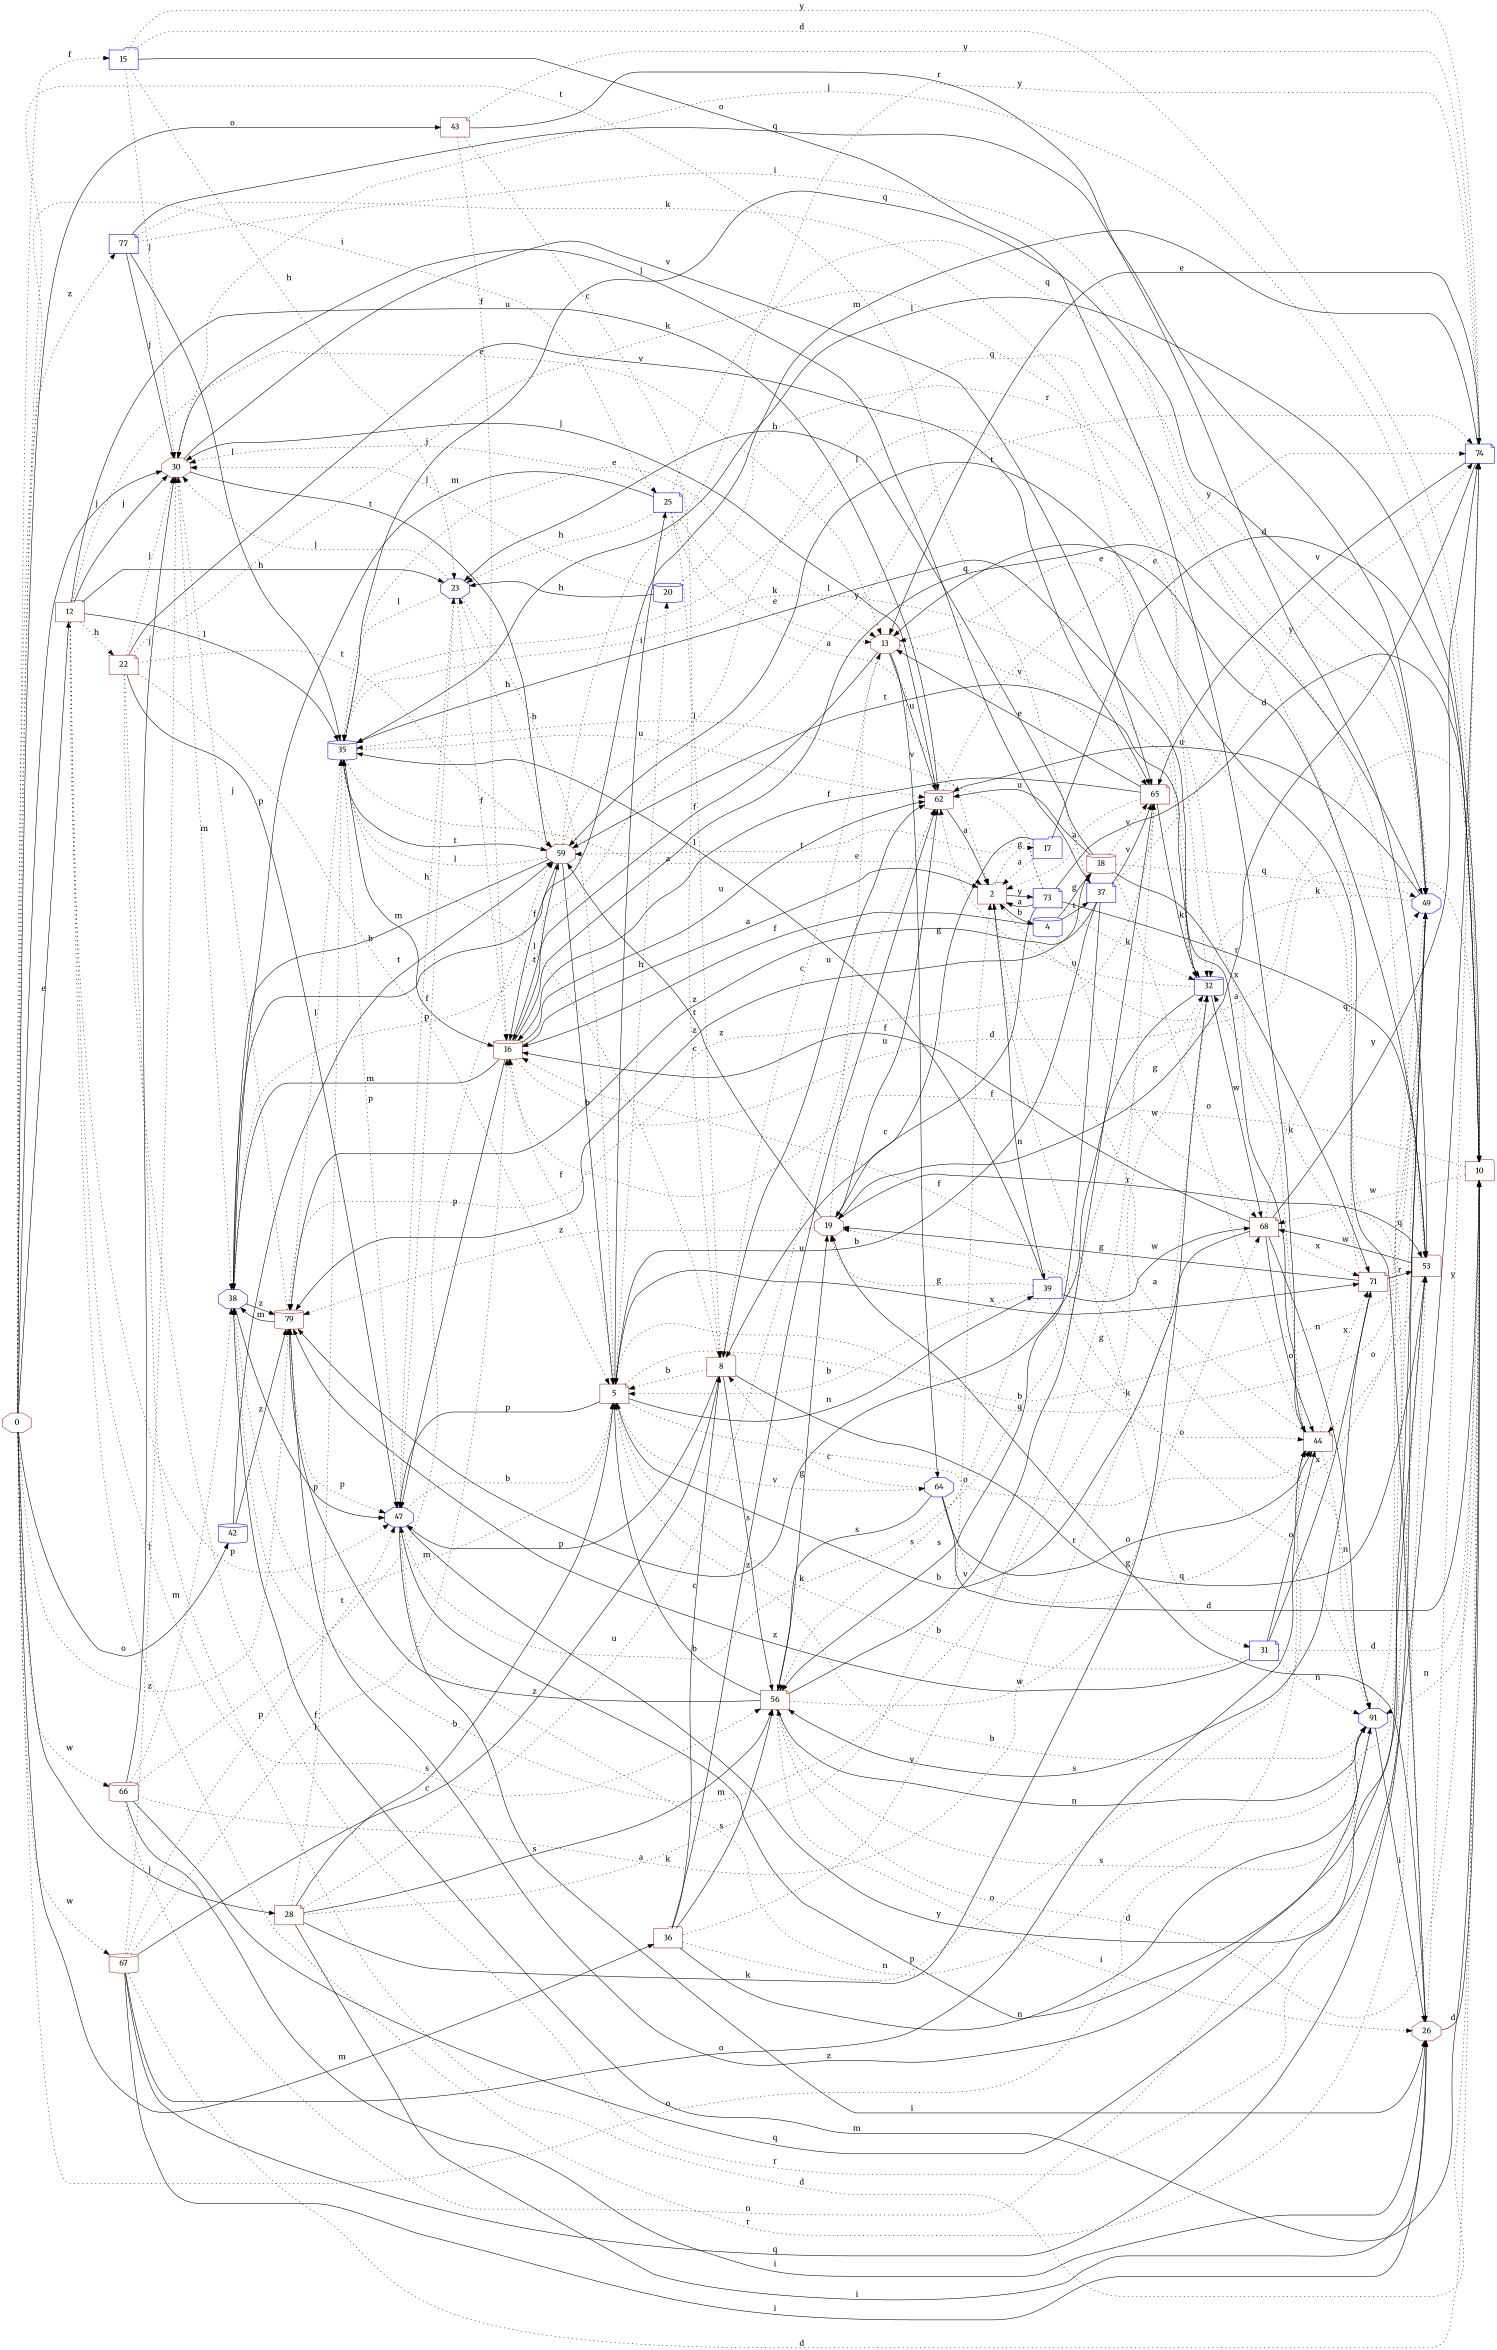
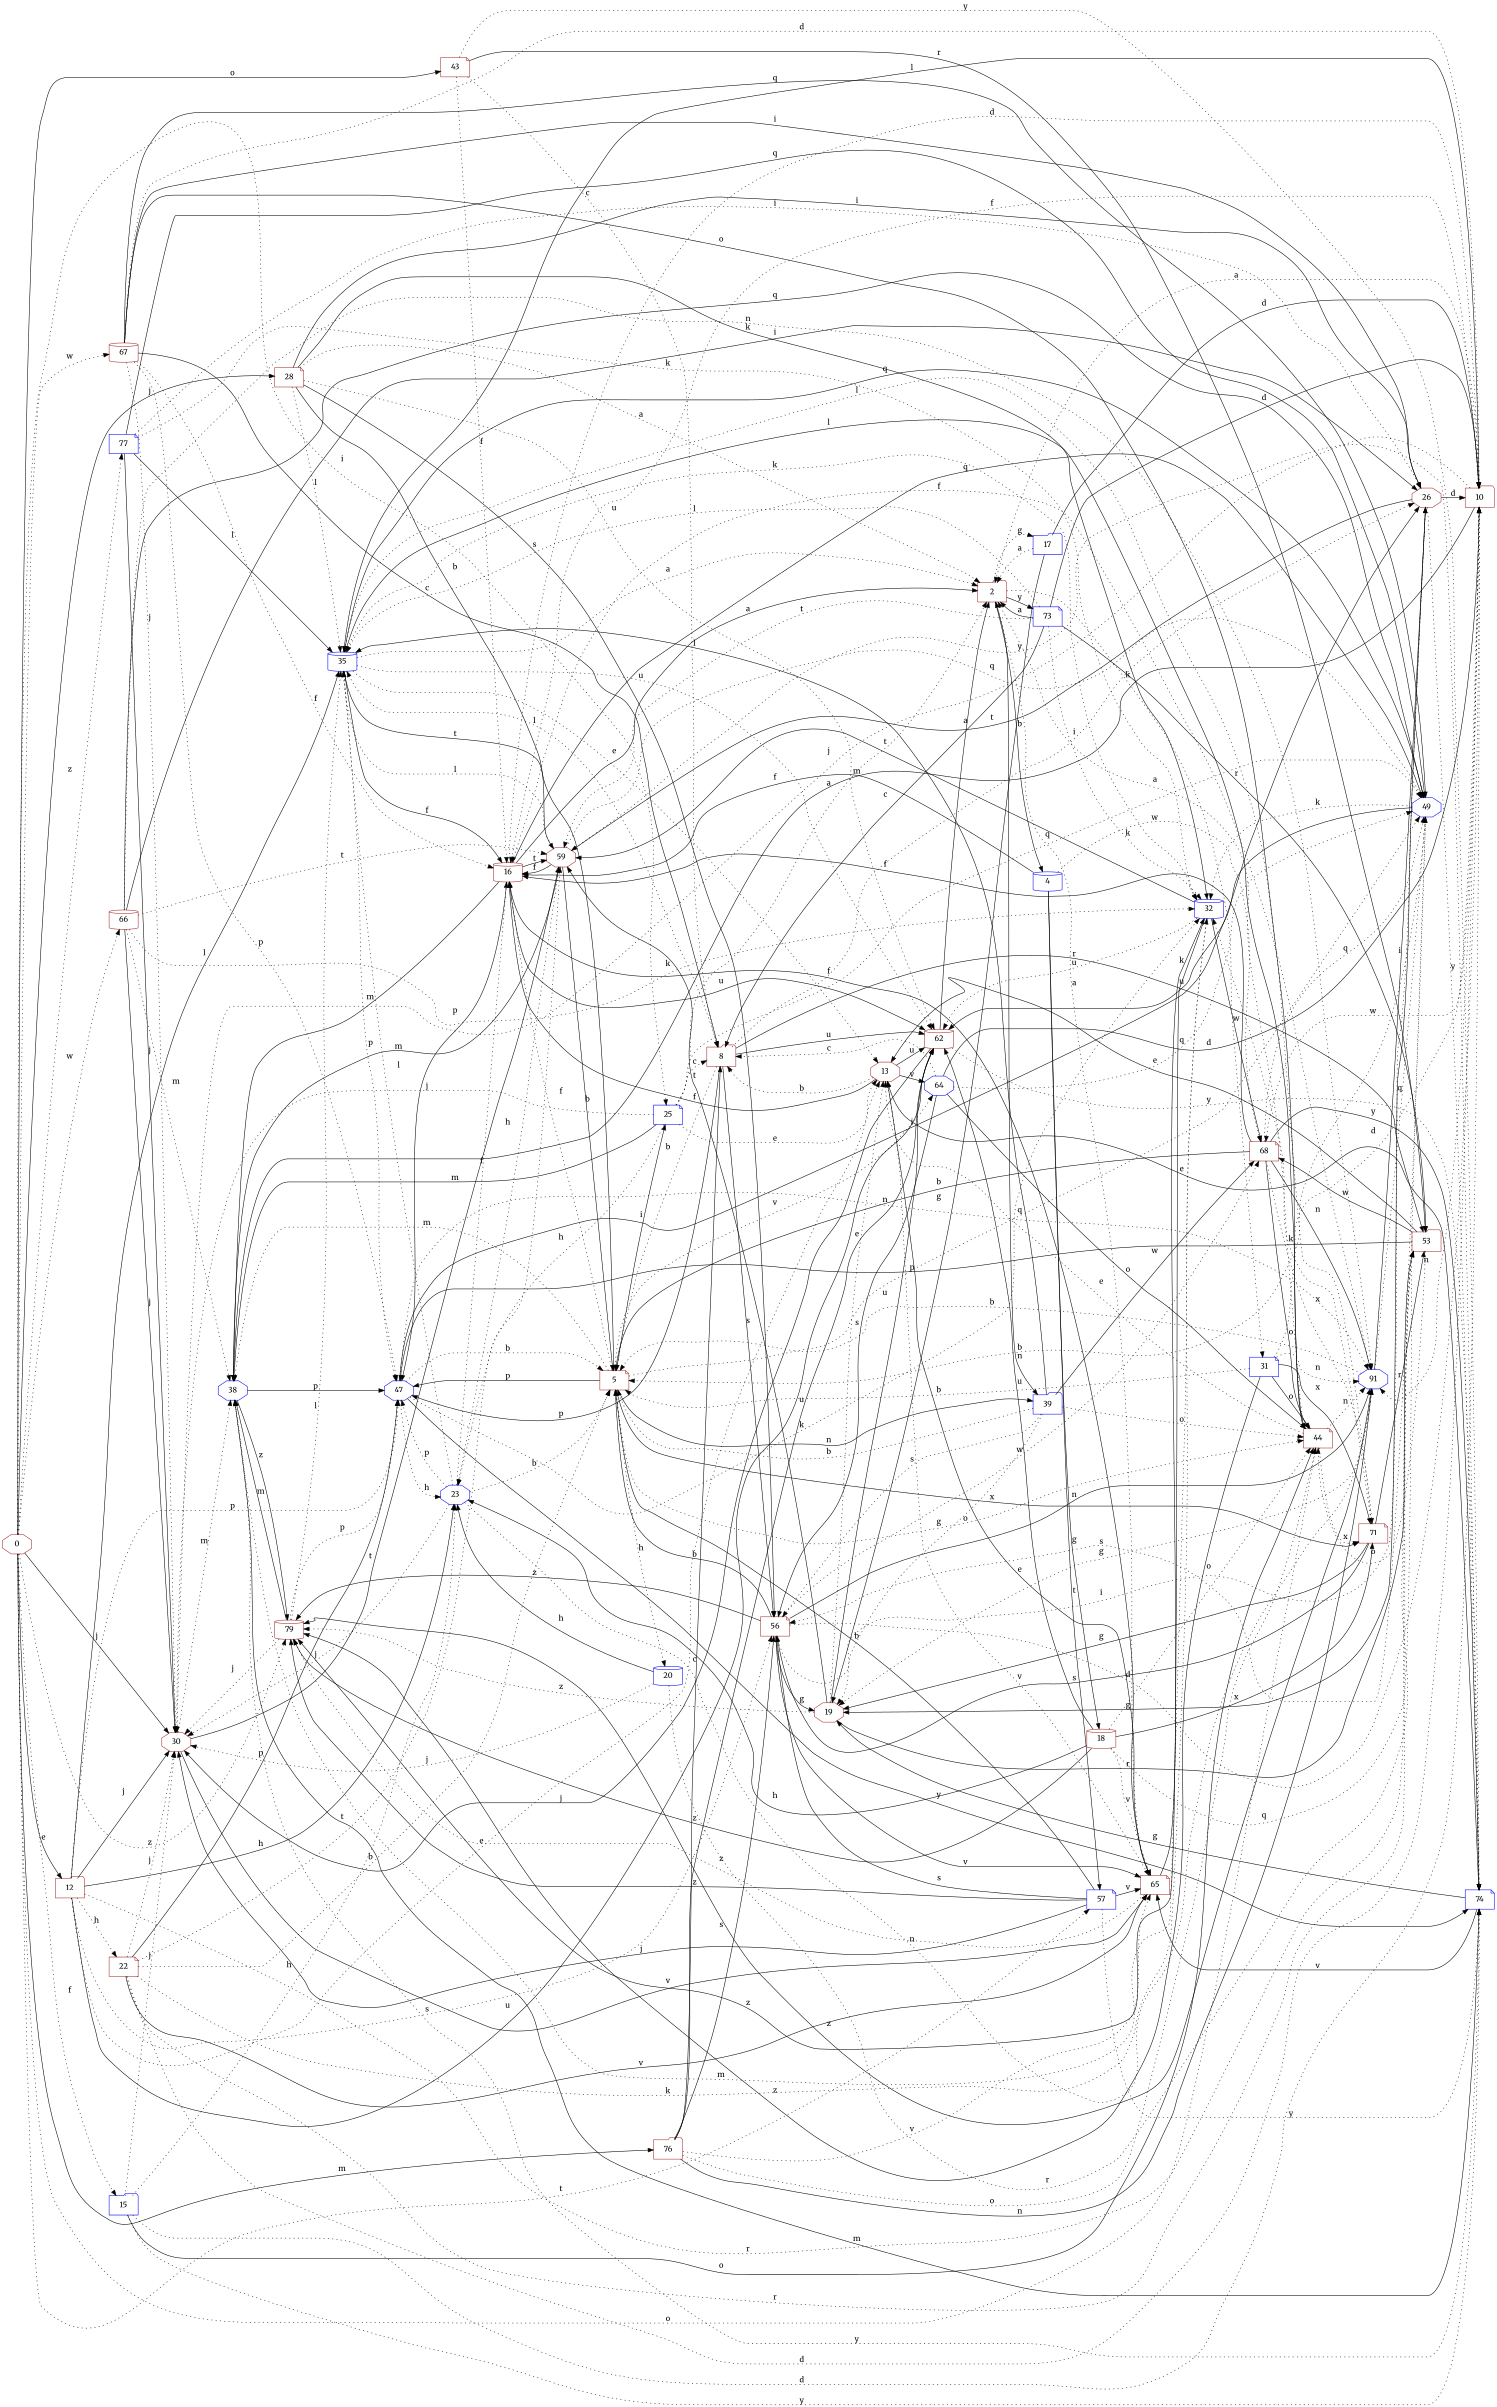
none -> (1049, 758)
(1101, 893) -> (1101, 1900)
(802, 969) -> (802, 1089)
(233, 1533) -> none
(668, 1938) -> (668, 2149)
none -> (1048, 2081)
